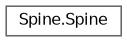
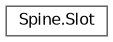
(64, 21) -> (57, 21)
